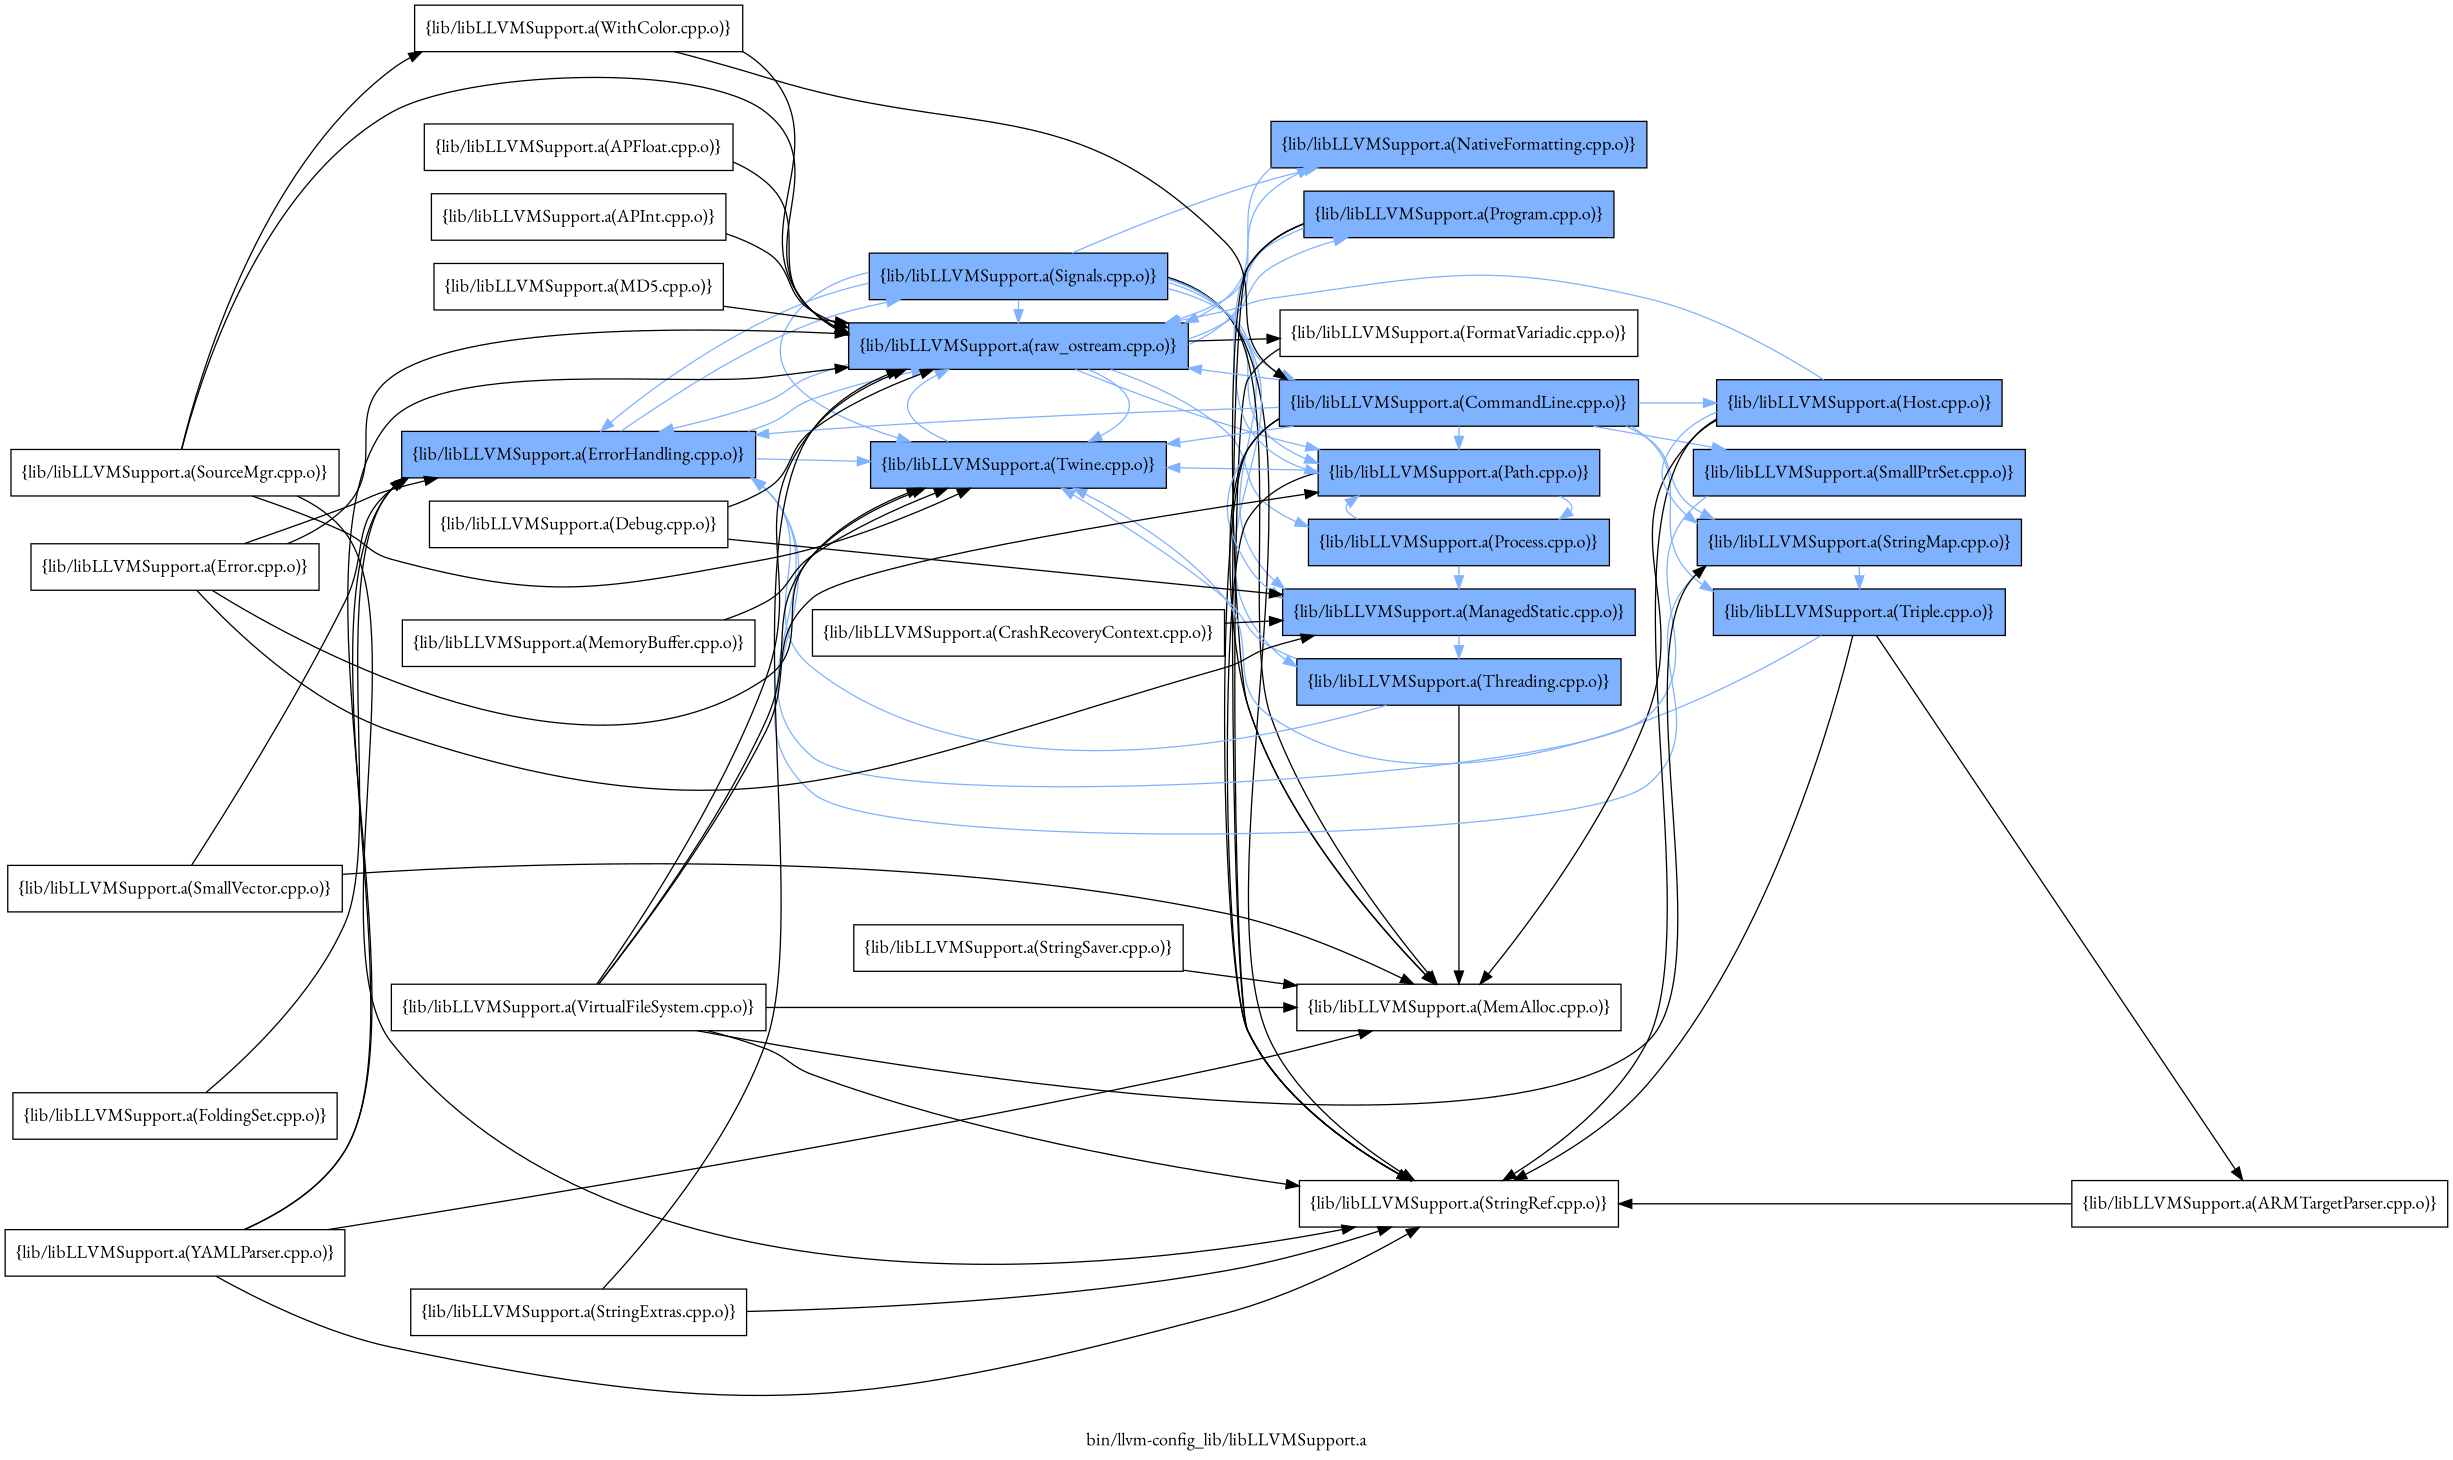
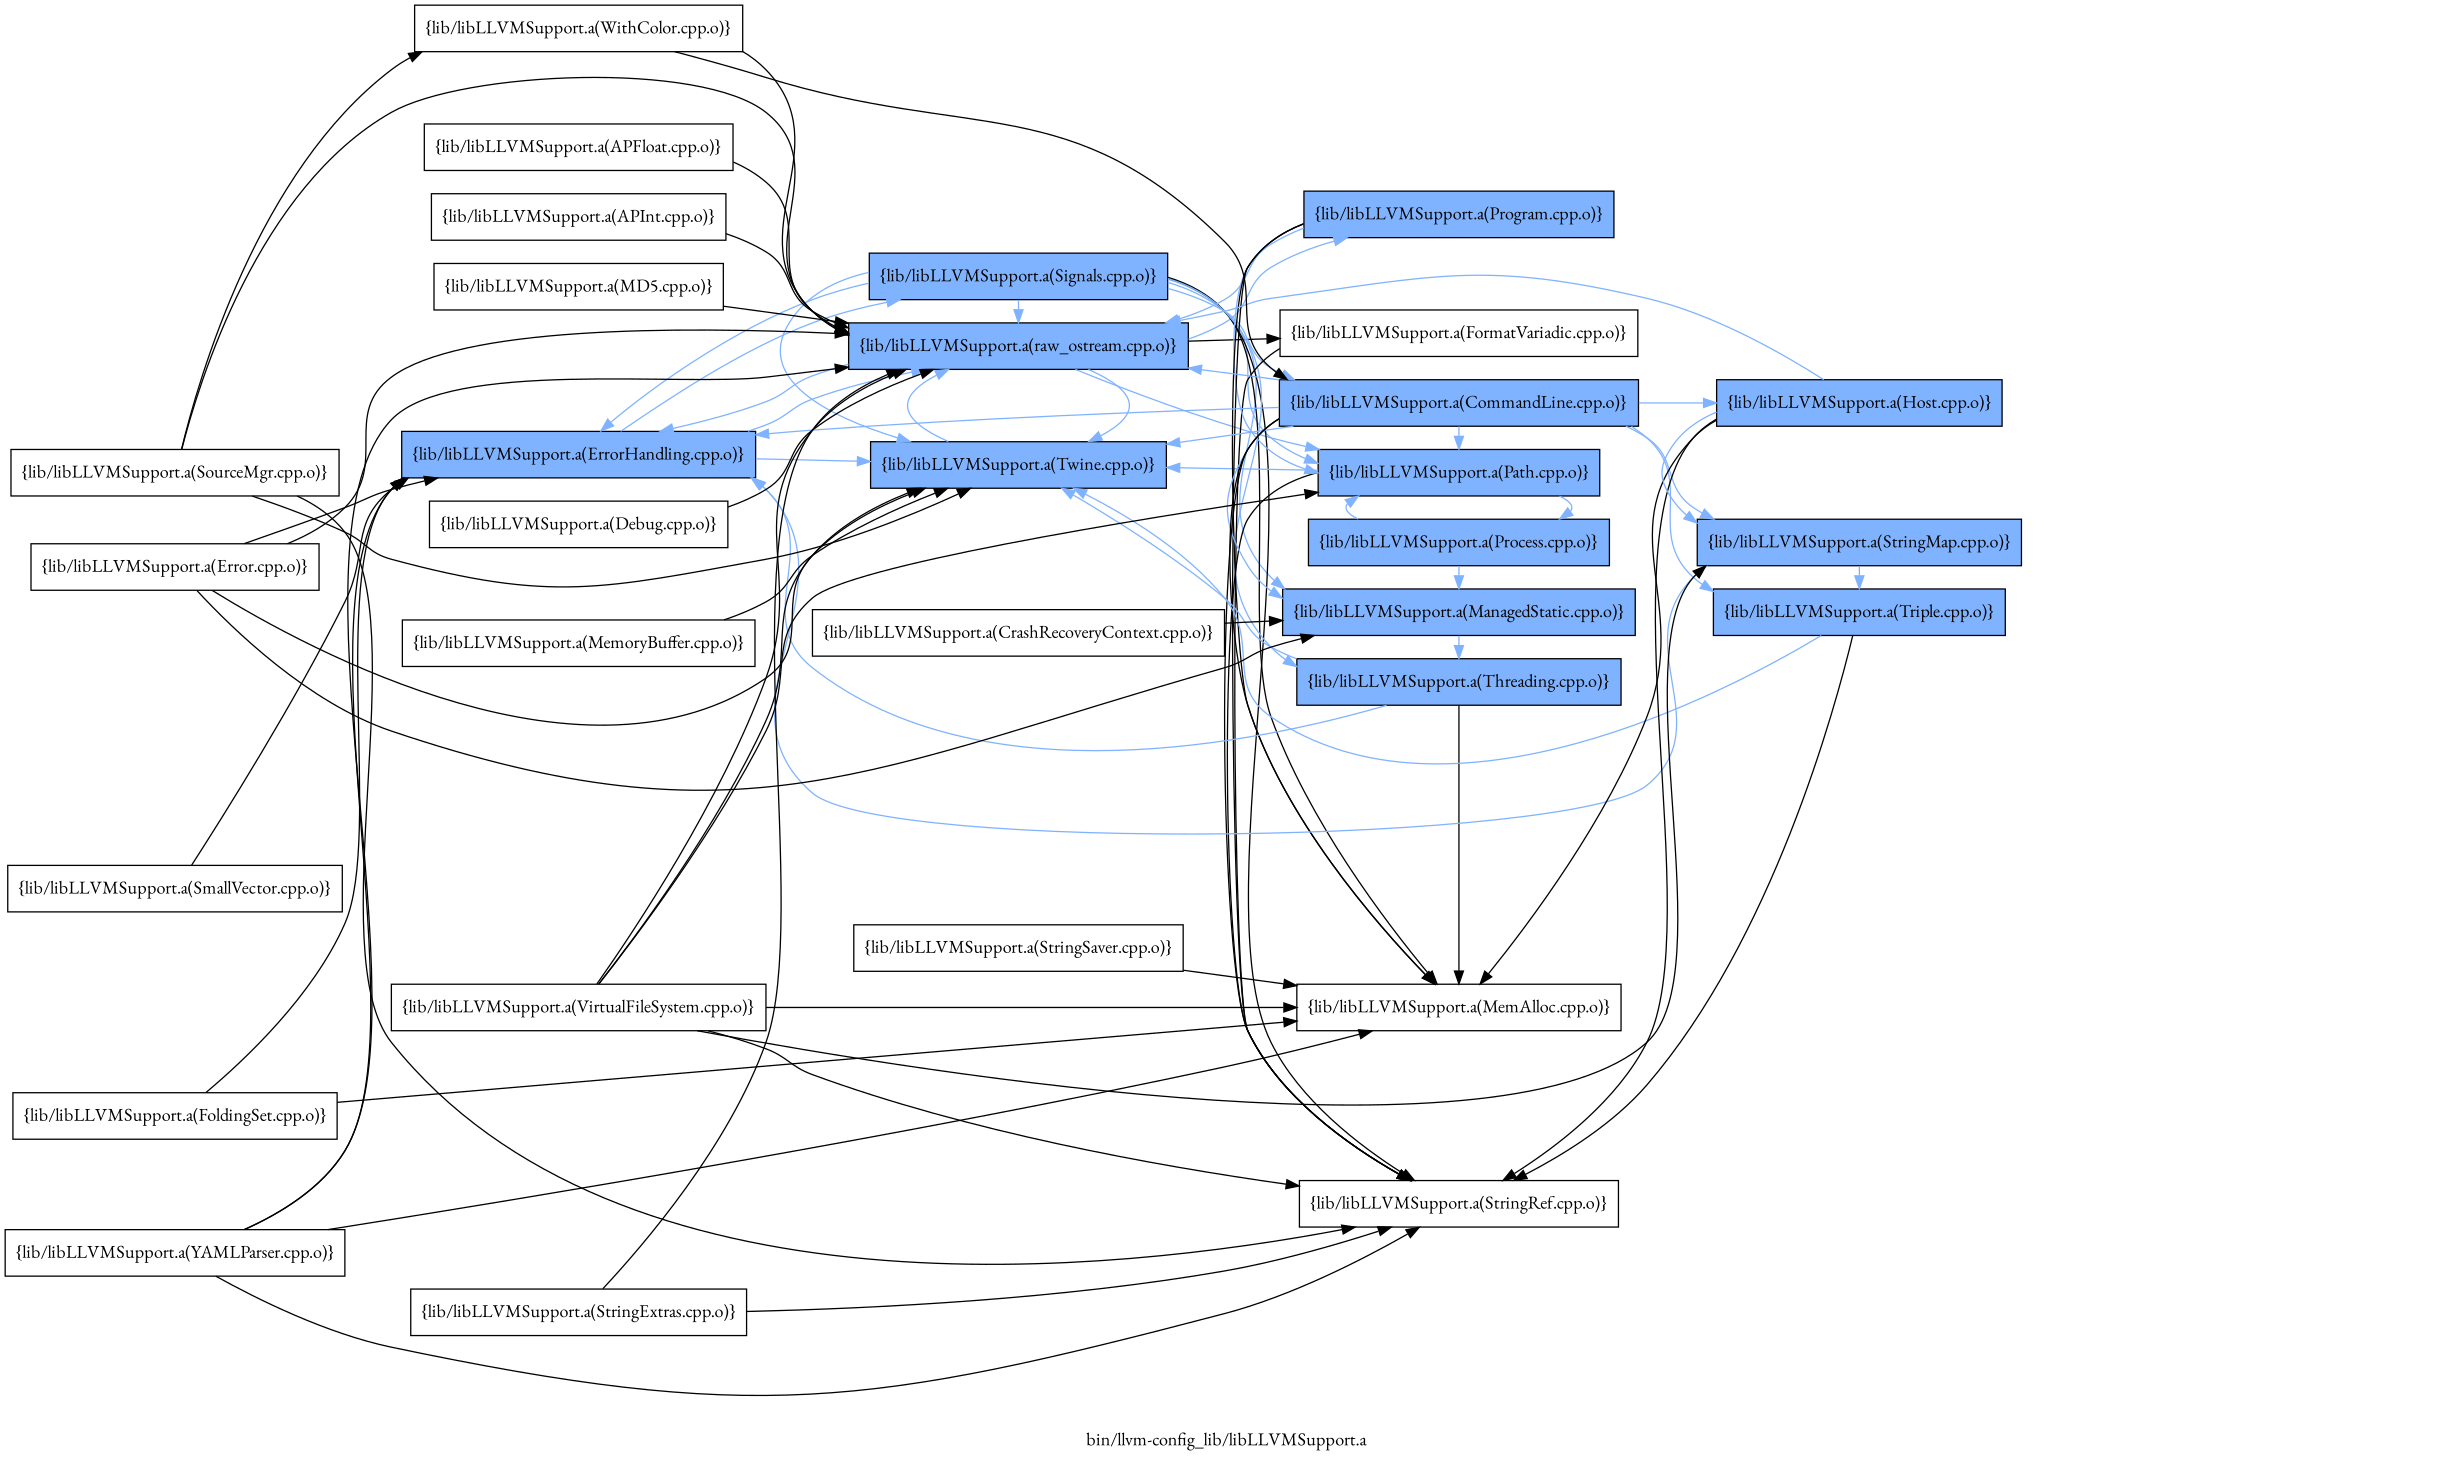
(1459, 145) -> none
(1185, 403) -> none
(1859, 473) -> none
(999, 566) -> none
(879, 870) -> (810, 1062)
(2260, 1204) -> none
